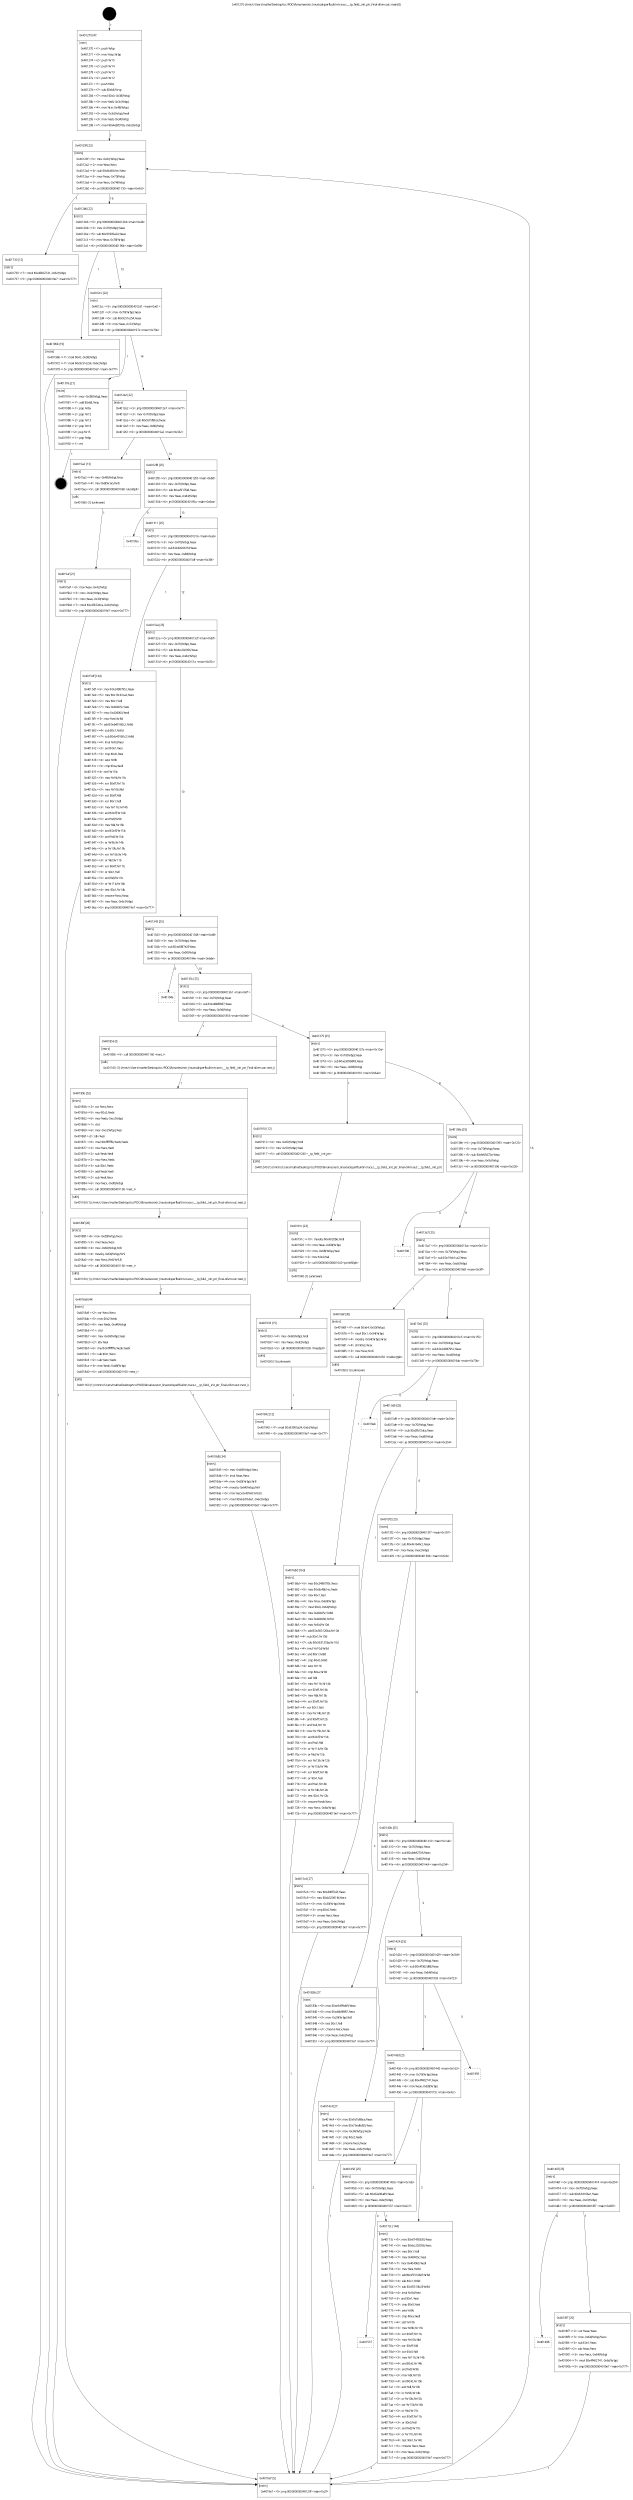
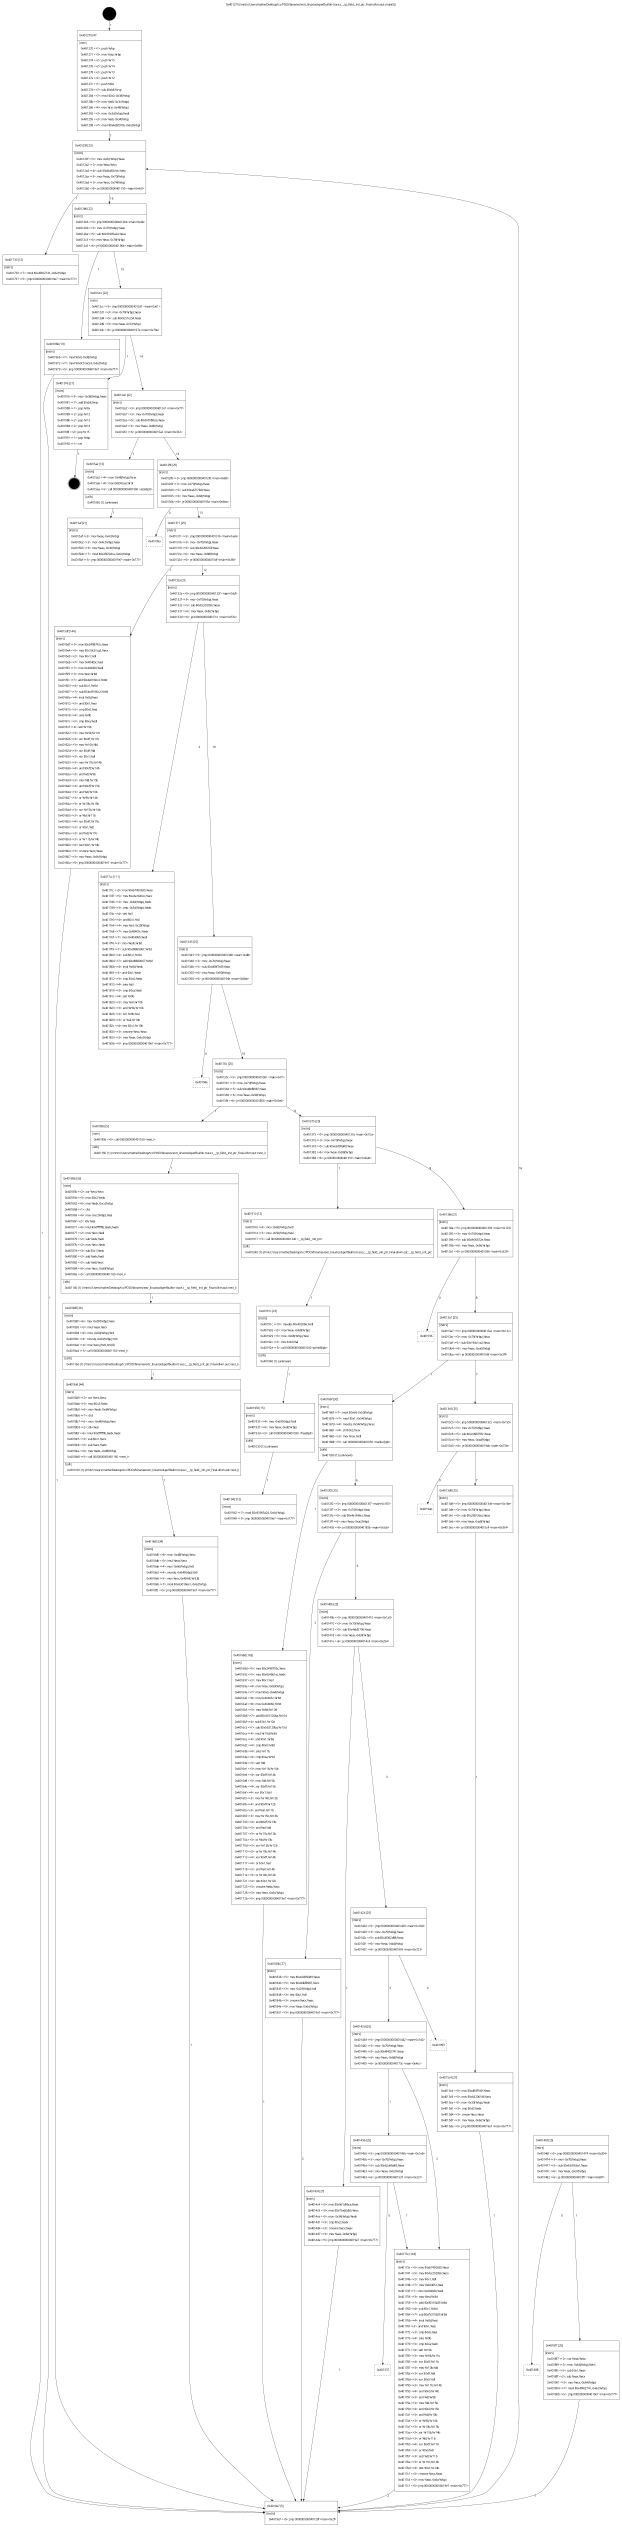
none -> (136, 961)
(417, 1480) -> (355, 1472)
(57, 1637) -> none
